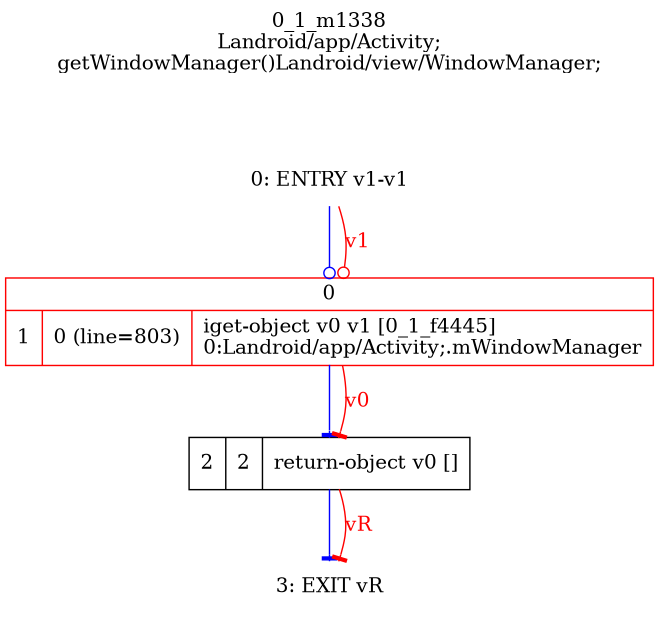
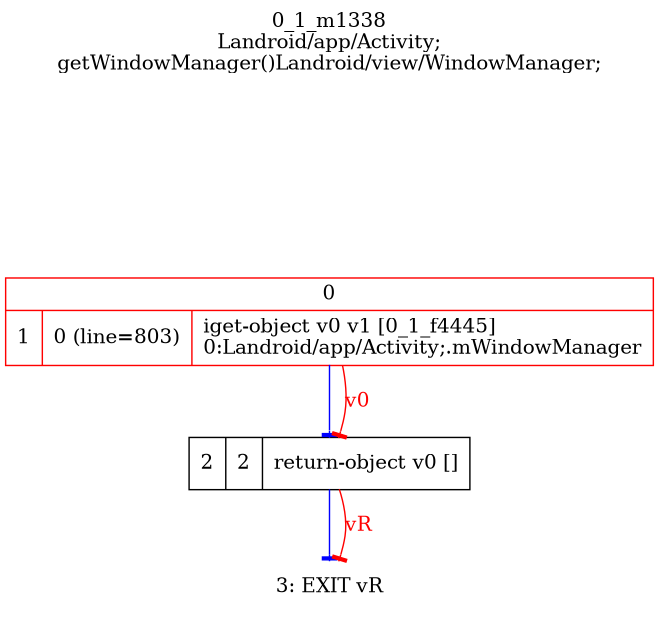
(329, 181) -> none
